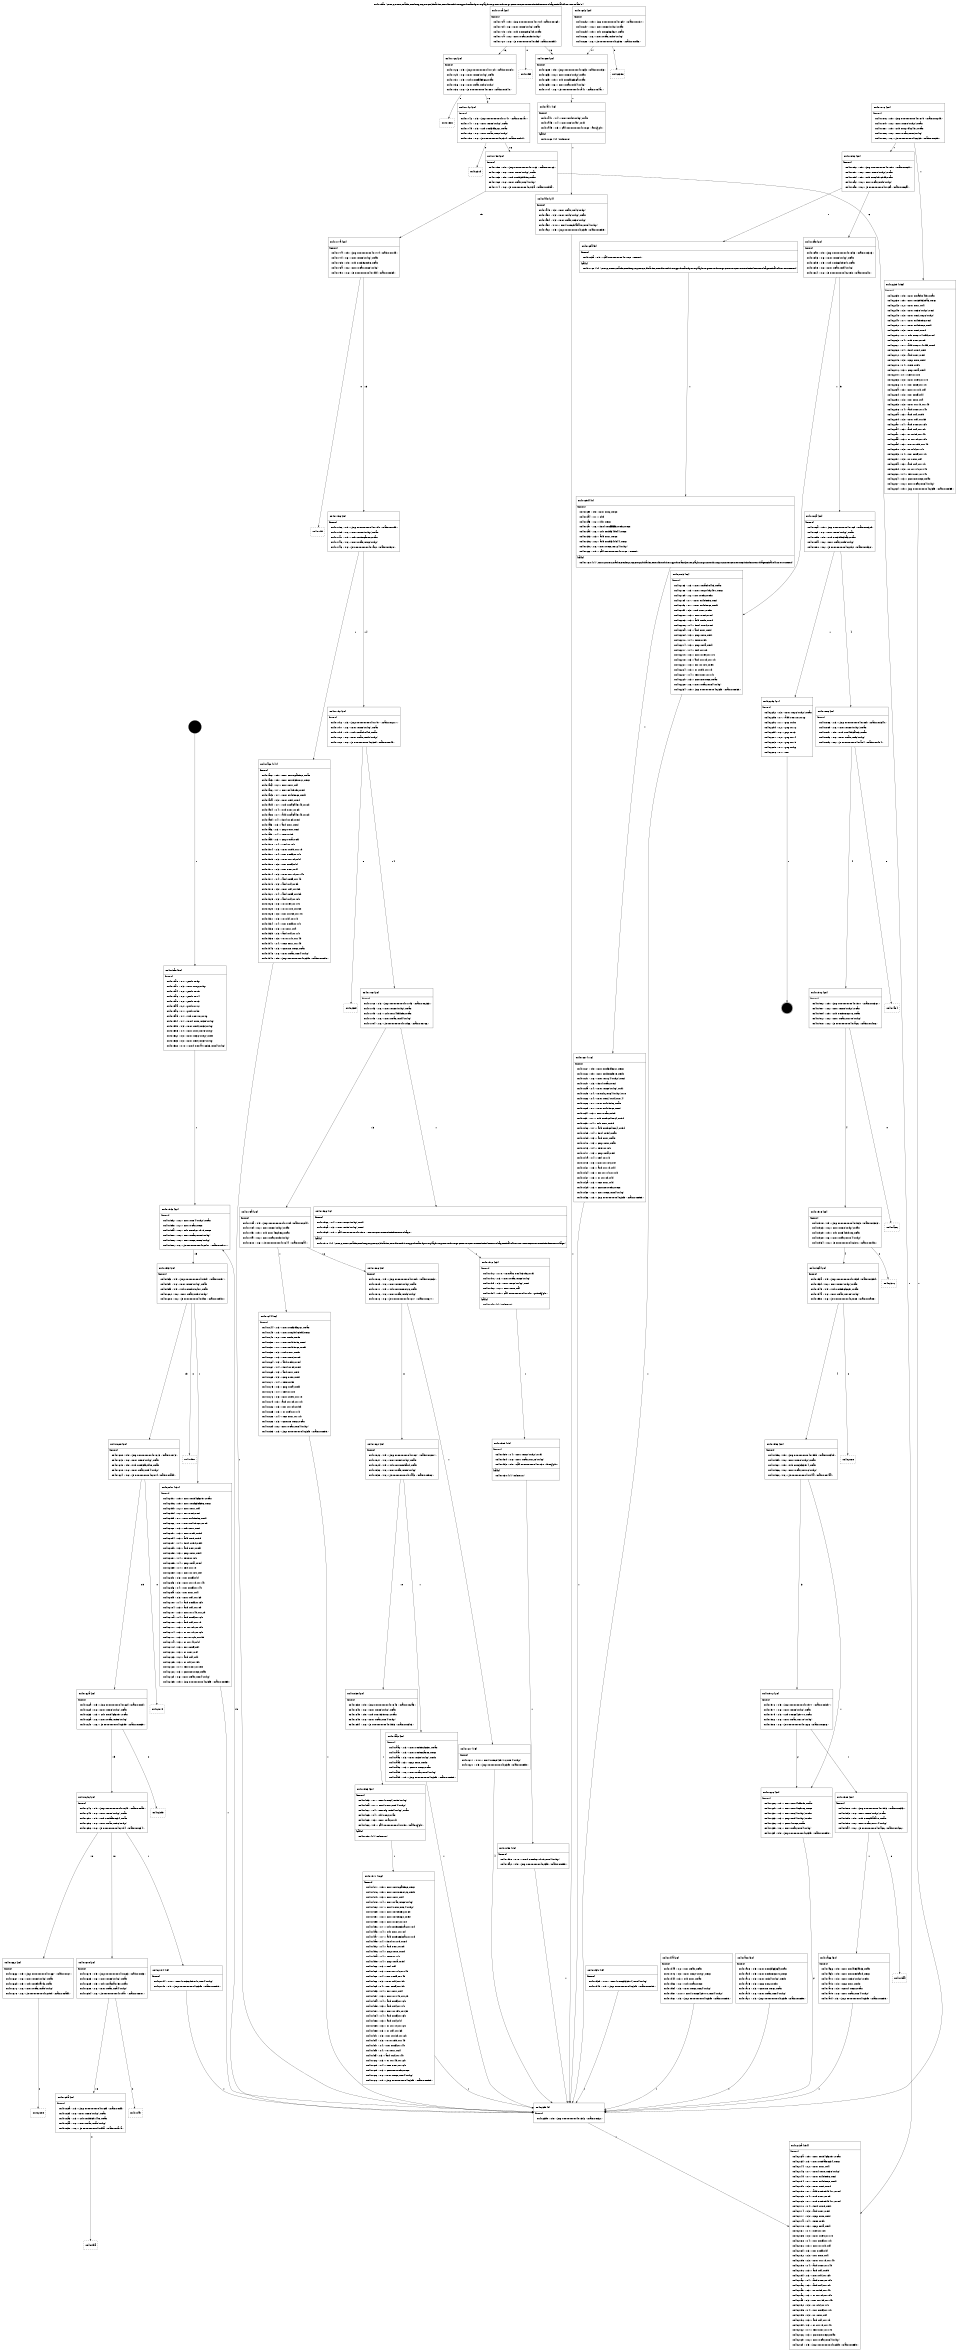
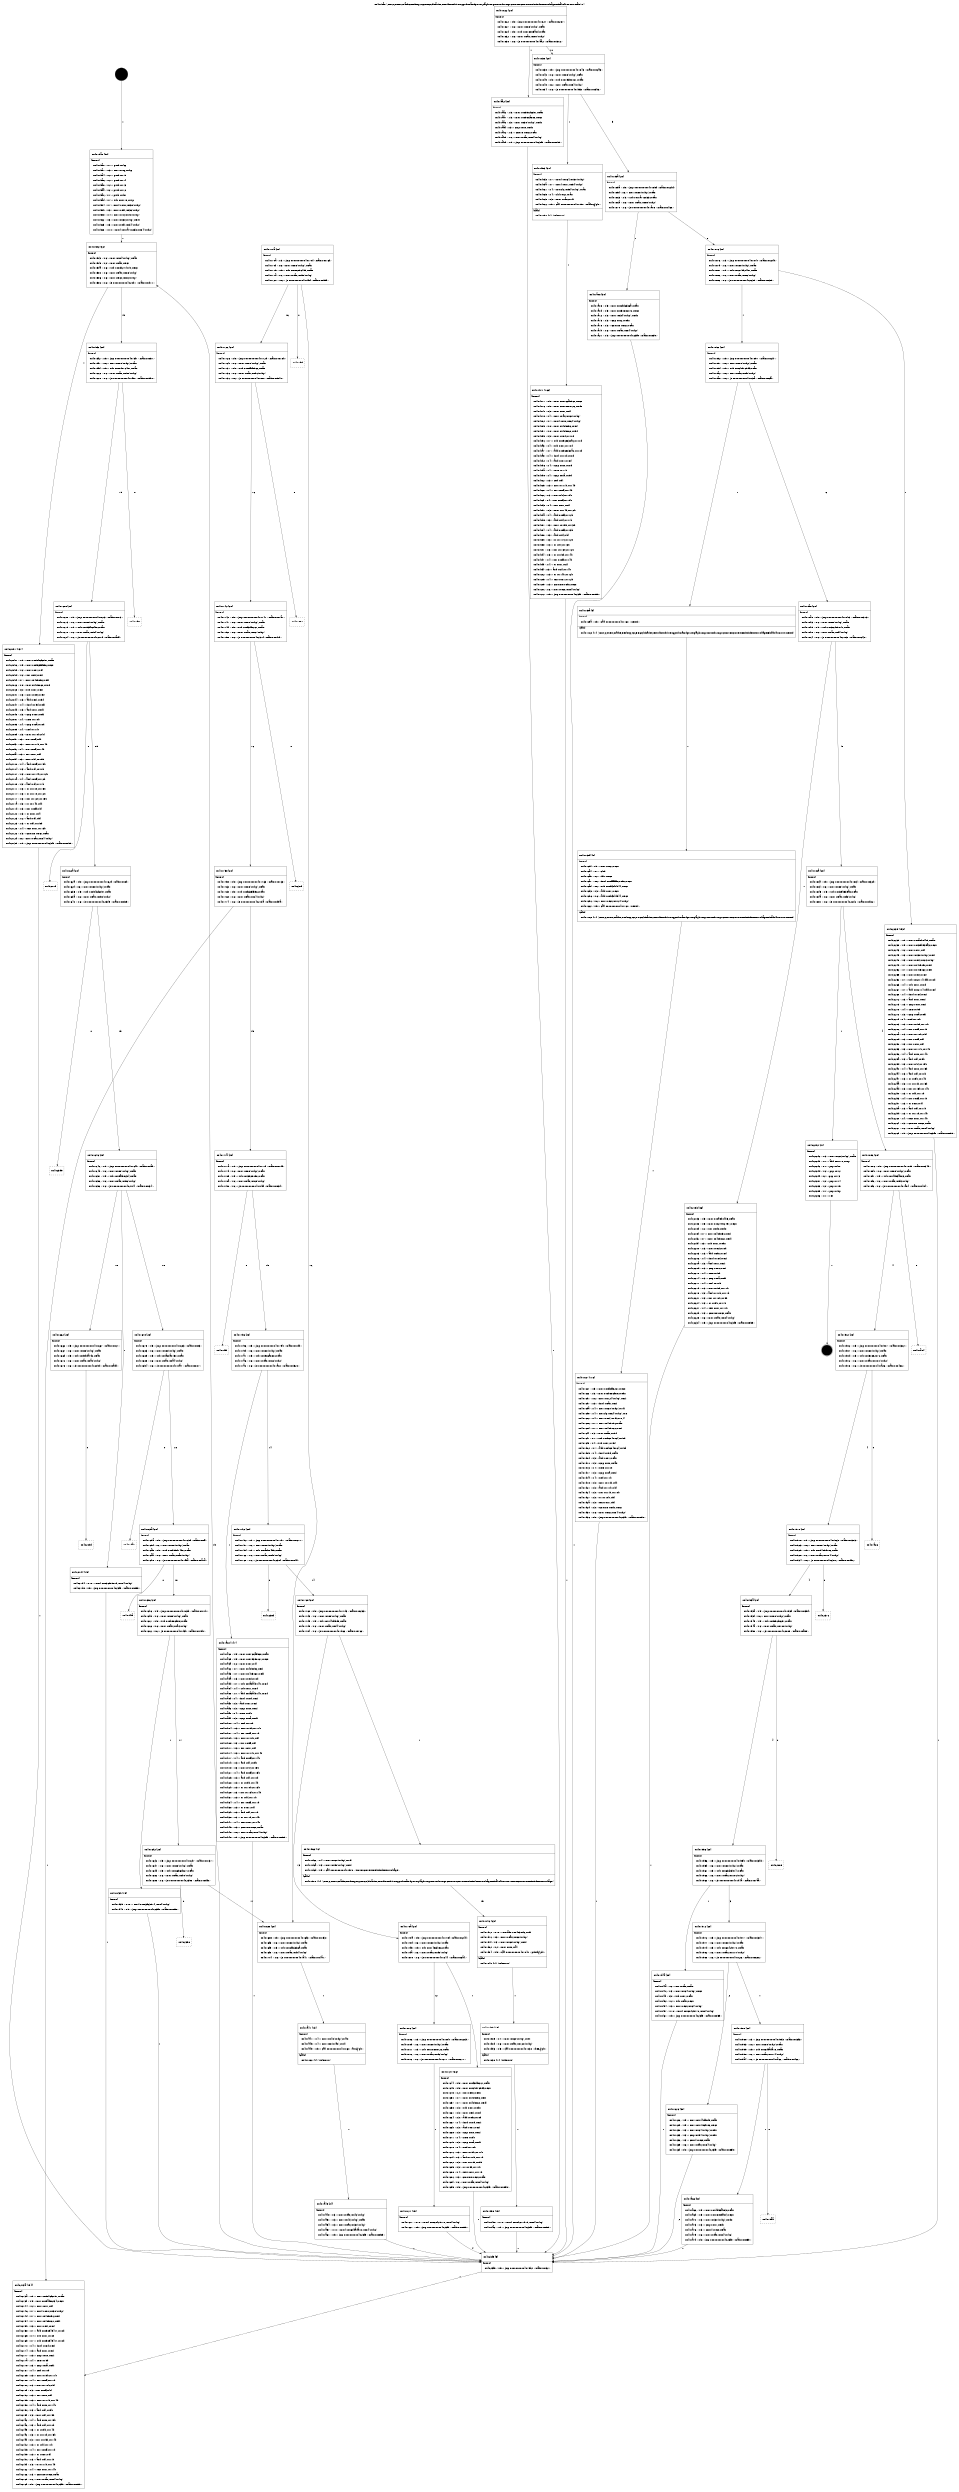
none -> (641, 192)
(476, 1254) -> (482, 1901)
(402, 1371) -> none
(198, 1392) -> (57, 461)
none -> (174, 1616)
(839, 1634) -> (689, 1924)
